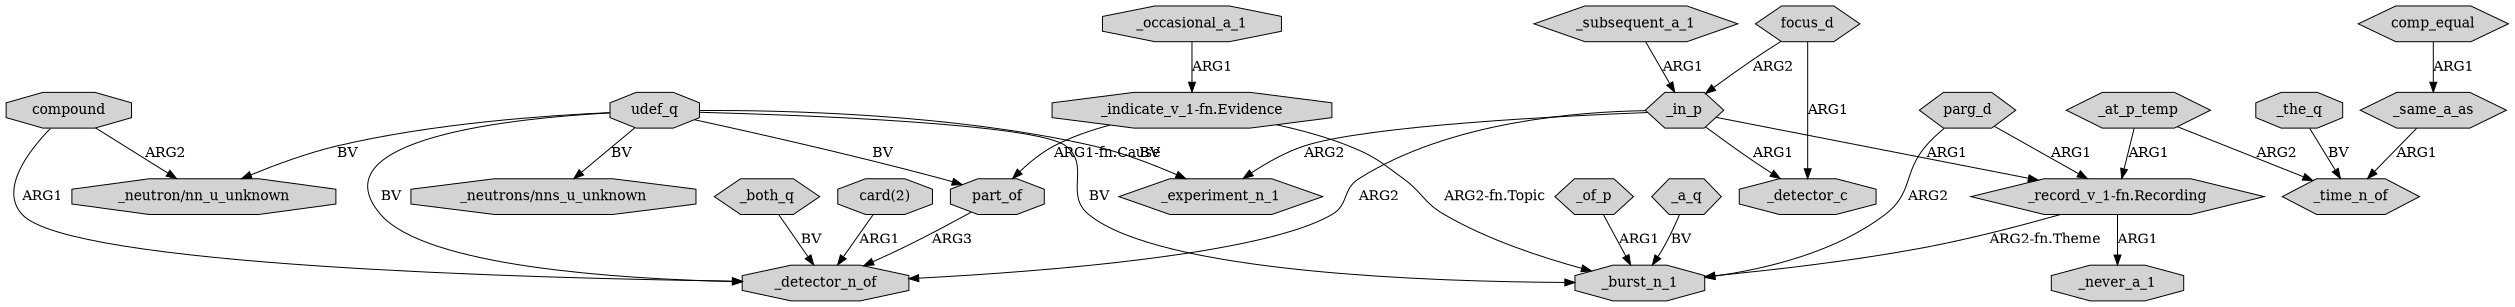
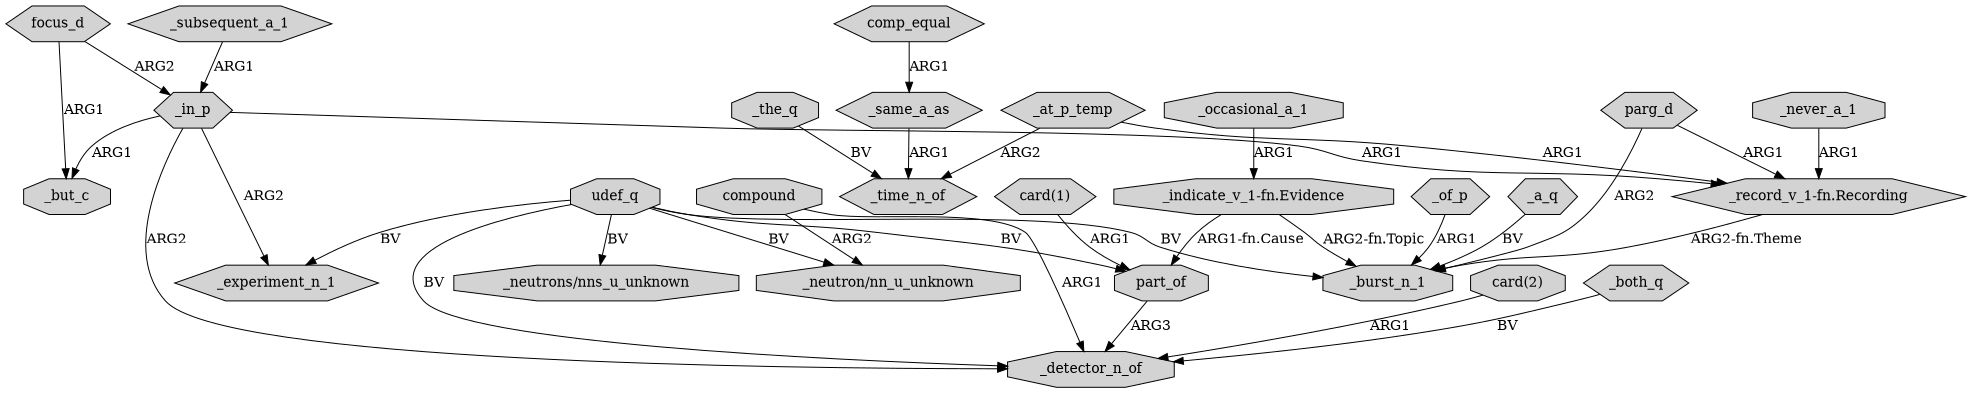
none -> (1045, 197)
(1808, 197) -> (67, 197)
(2117, 235) -> (1819, 148)
